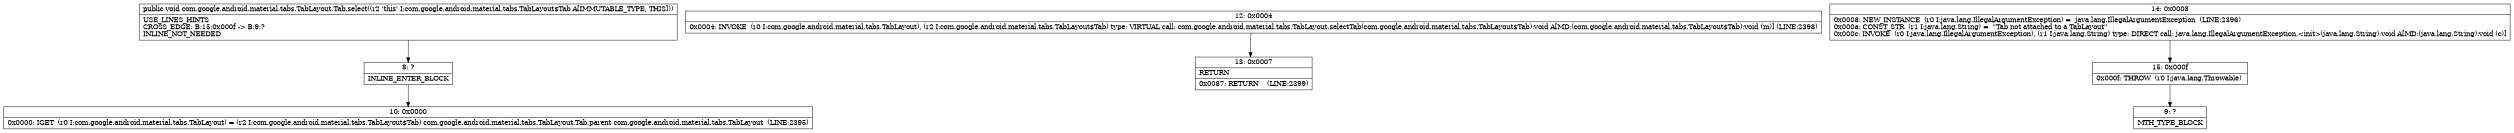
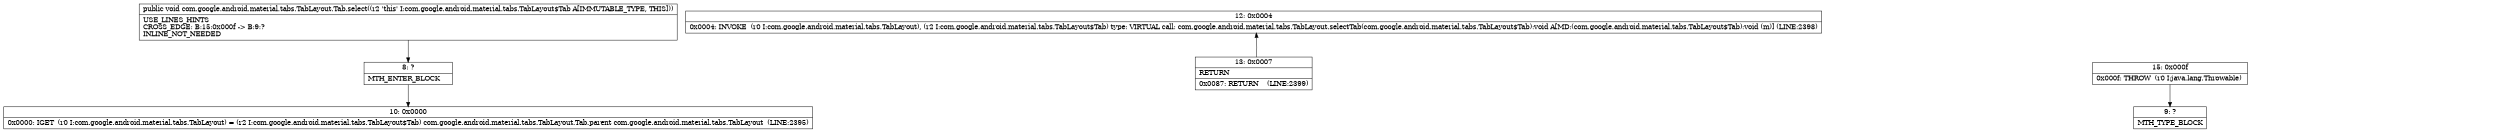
(2170, 22) -> none
(1251, 43) -> (1257, 47)
(408, 79) -> (404, 79)
